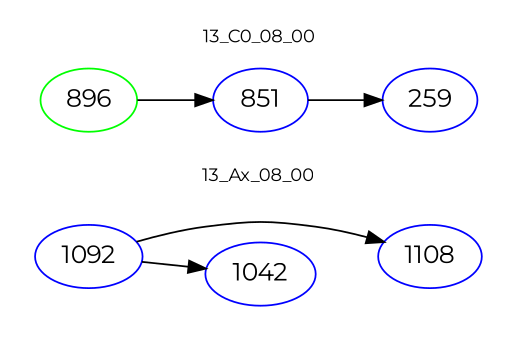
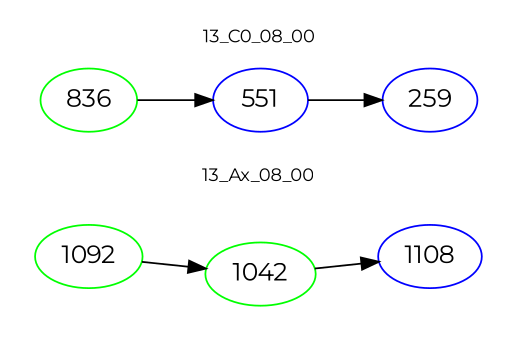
(89, 100) -> (89, 100)
(261, 100) -> (261, 100)
(251, 222) -> (338, 266)
(89, 257) -> (89, 257)
(261, 274) -> (261, 274)
